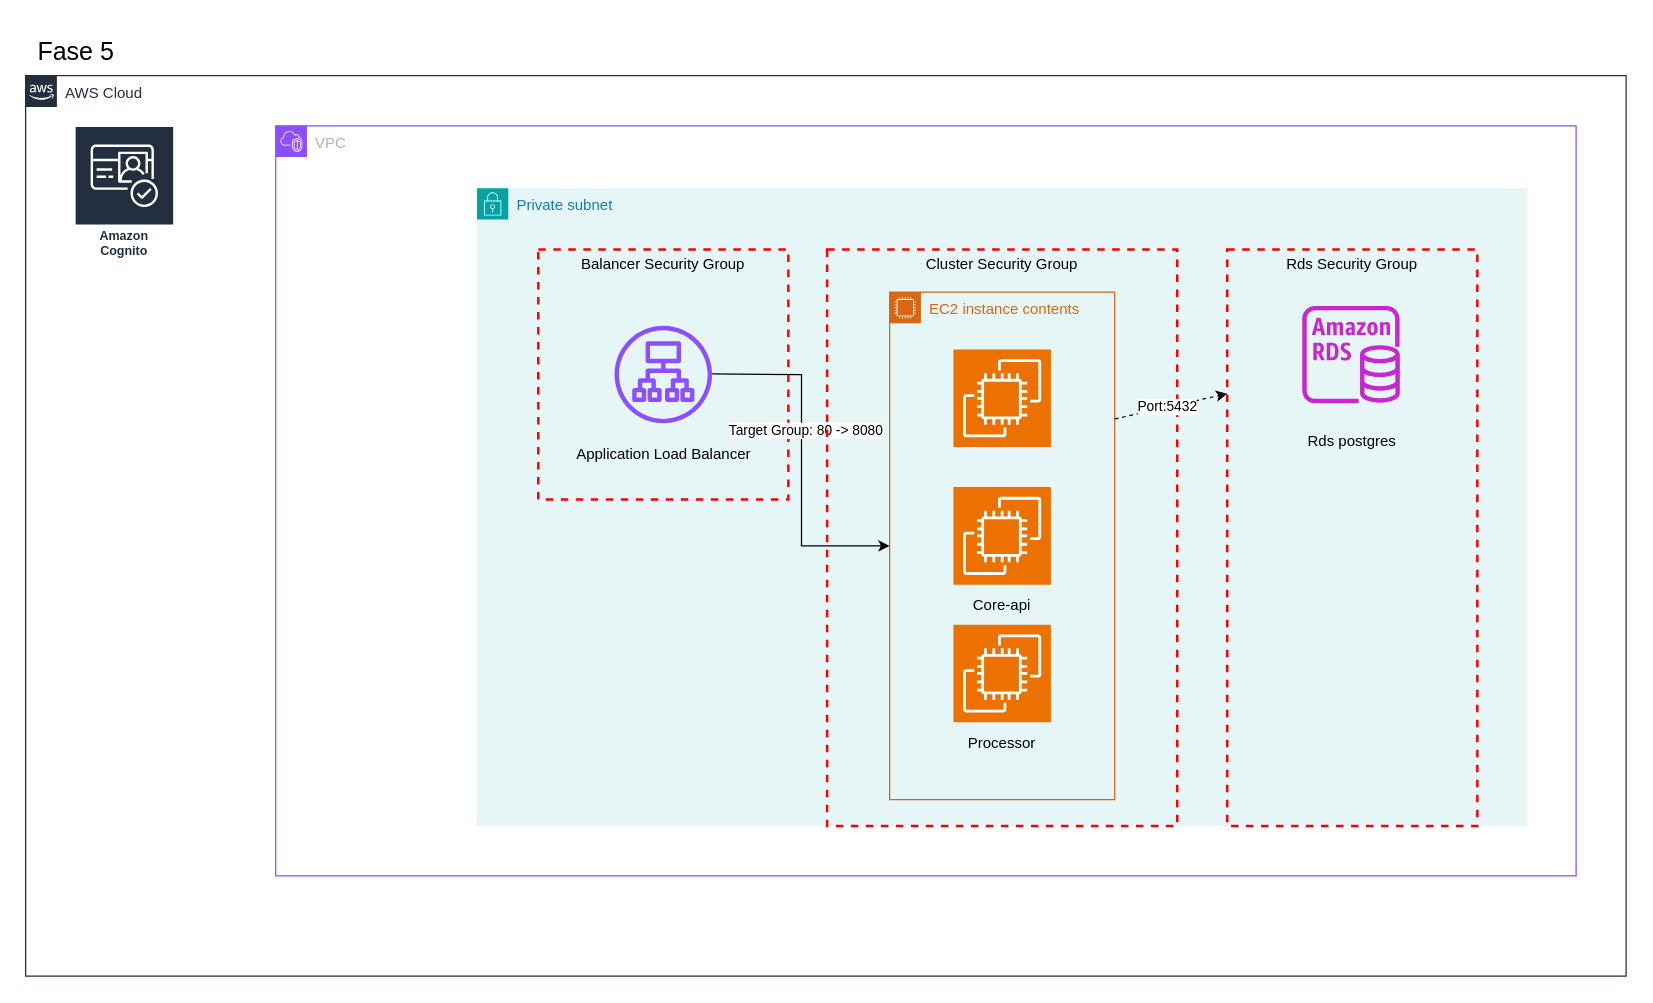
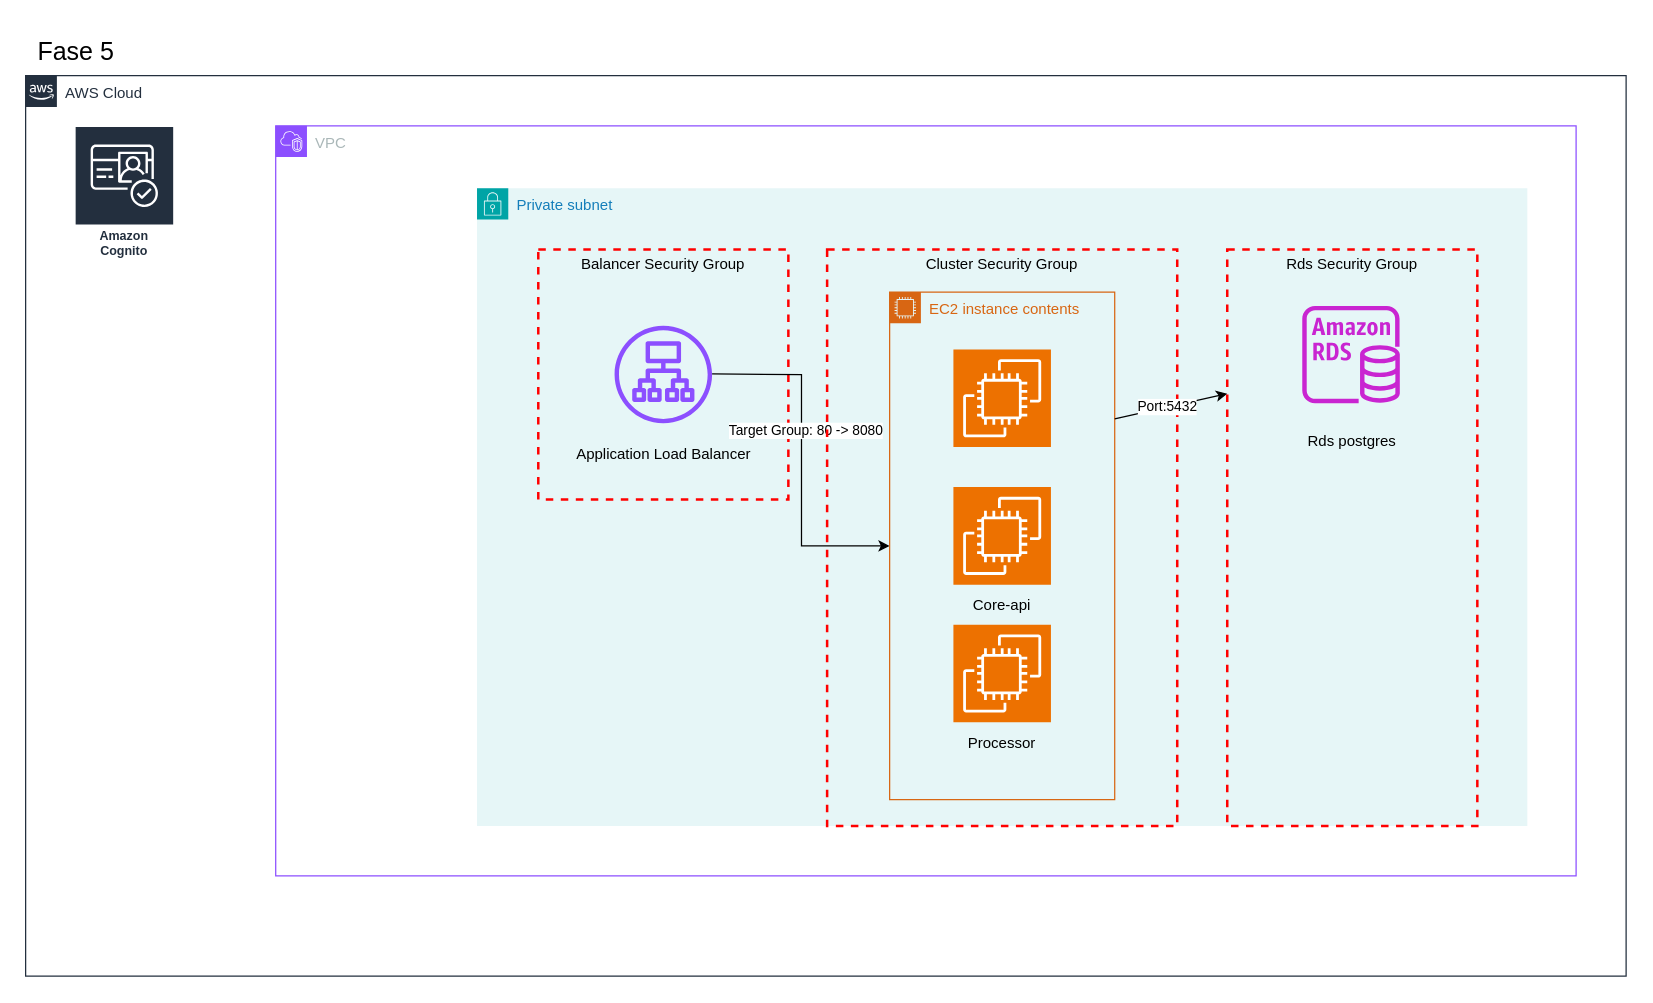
(1207, 398) -> (1207, 398)
